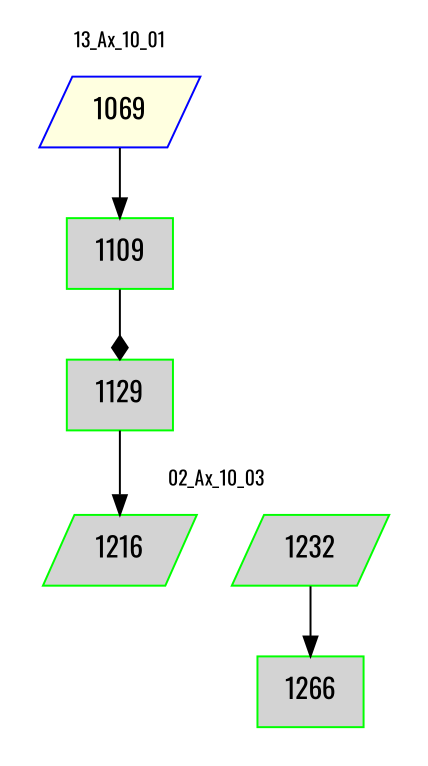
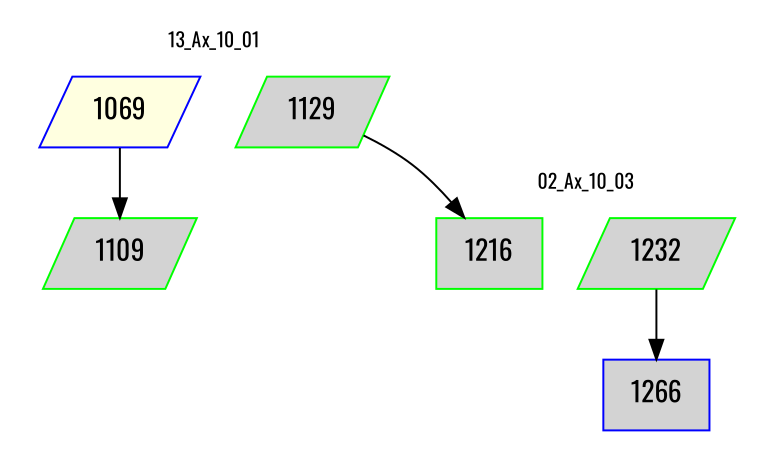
(120, 254) -> (120, 254)
(120, 313) -> none
(120, 395) -> (312, 112)
(120, 550) -> (489, 254)
(311, 692) -> (656, 395)
